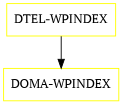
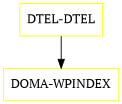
(61, 20) -> (61, 20)
